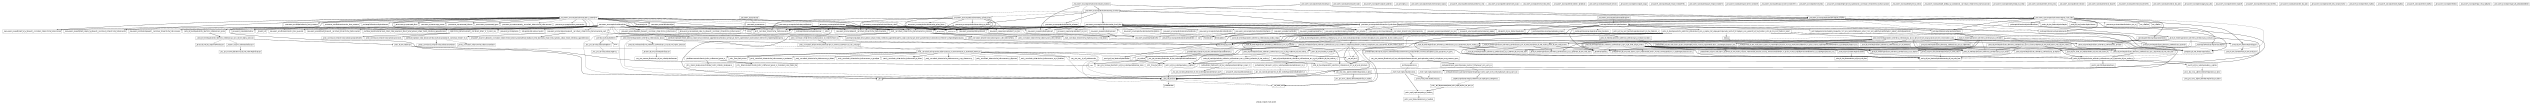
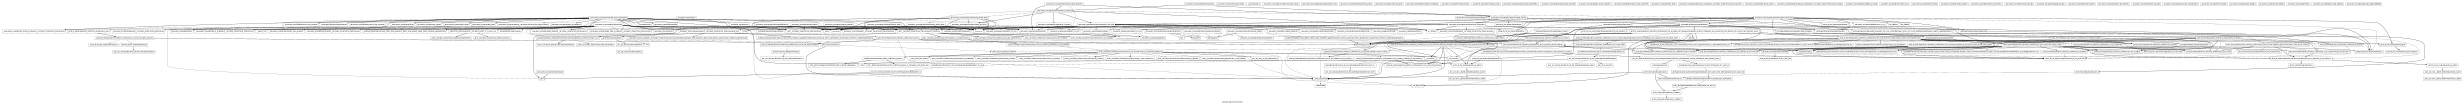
(1153, 27) -> (837, 28)
(966, 28) -> (982, 28)
